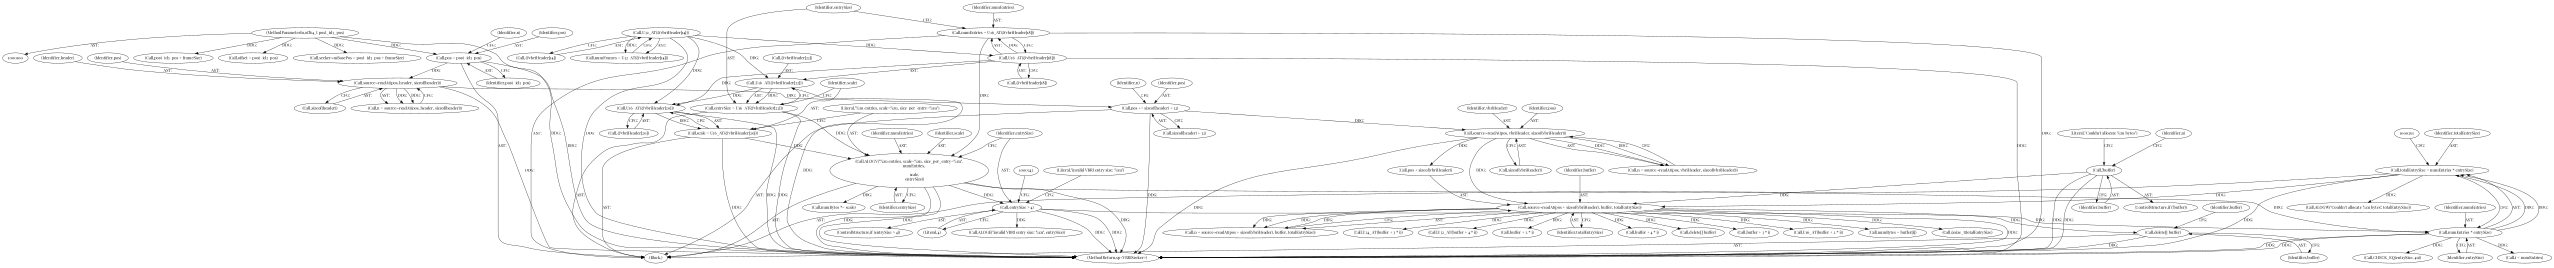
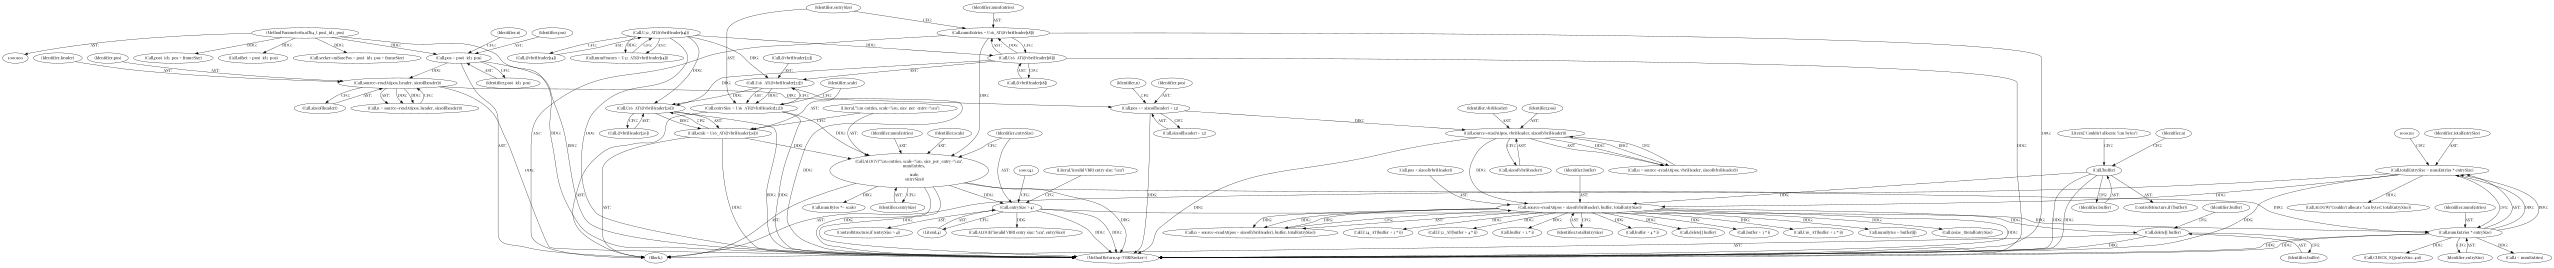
(878, 121) -> none
(1453, 147) -> none
